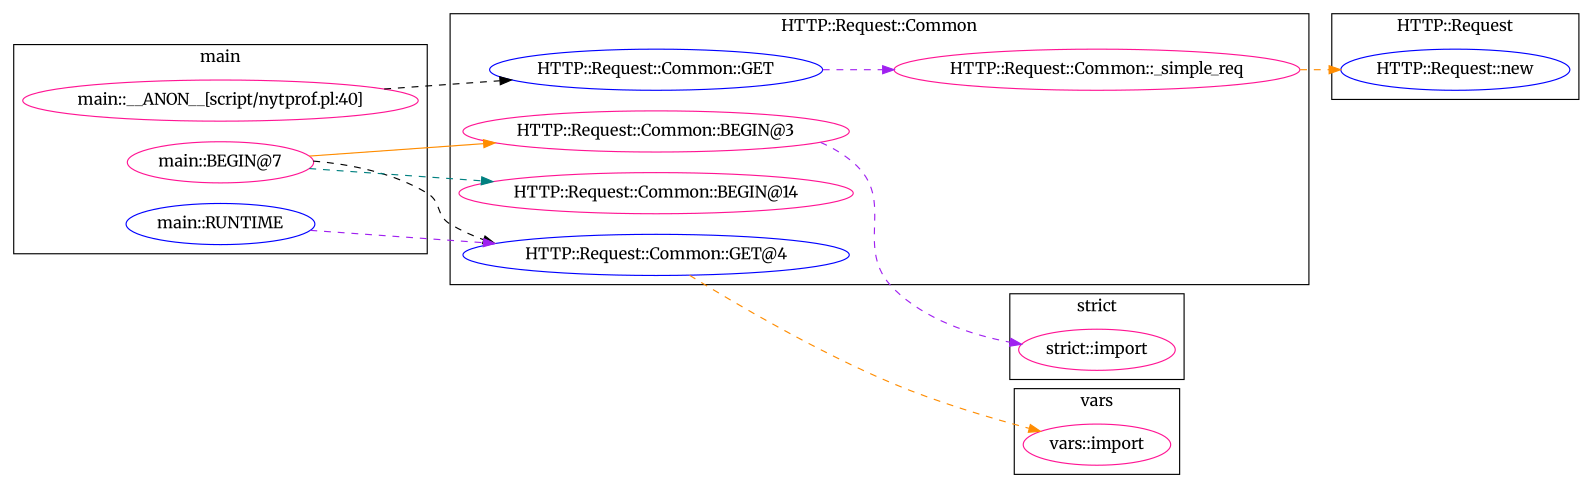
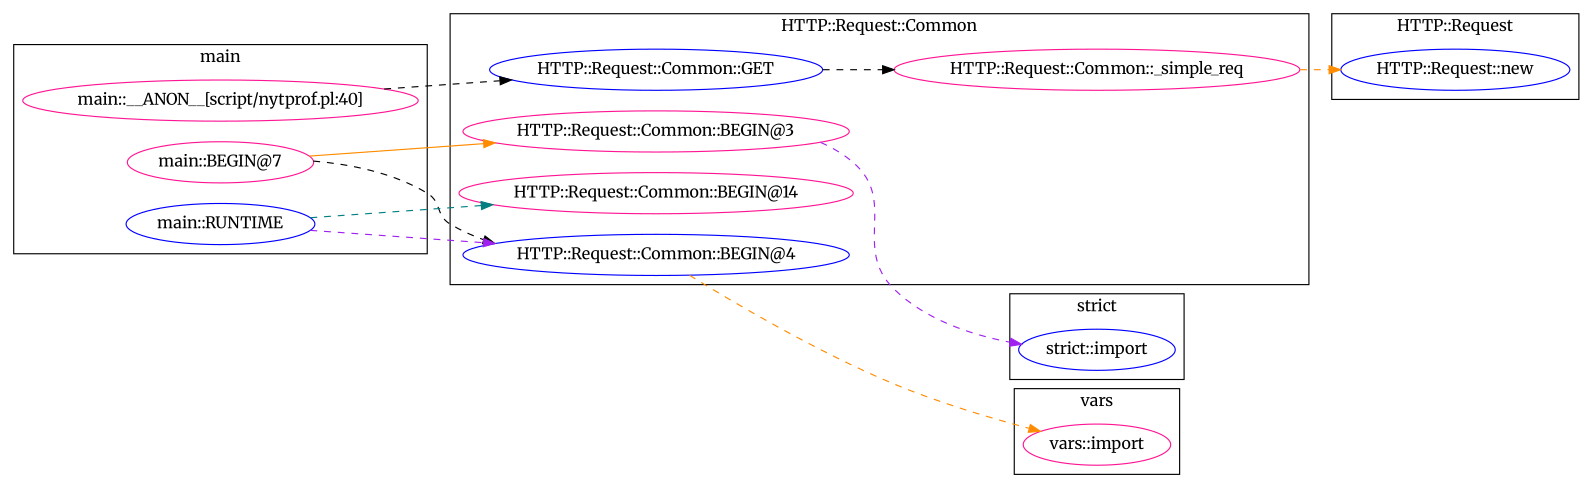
(853, 70) -> (853, 70)
(408, 176) -> (396, 212)
(656, 255) -> (656, 255)
(1097, 350) -> (1097, 350)
